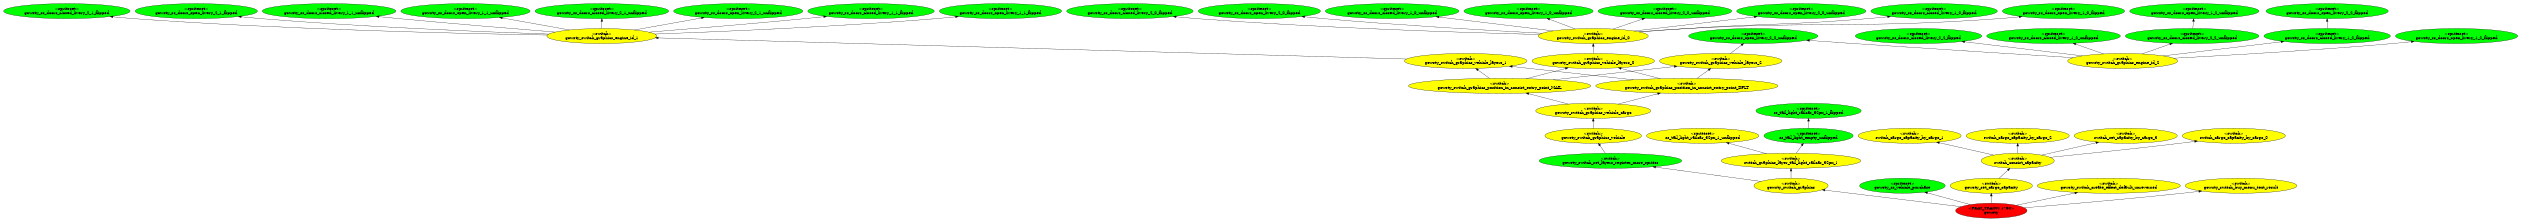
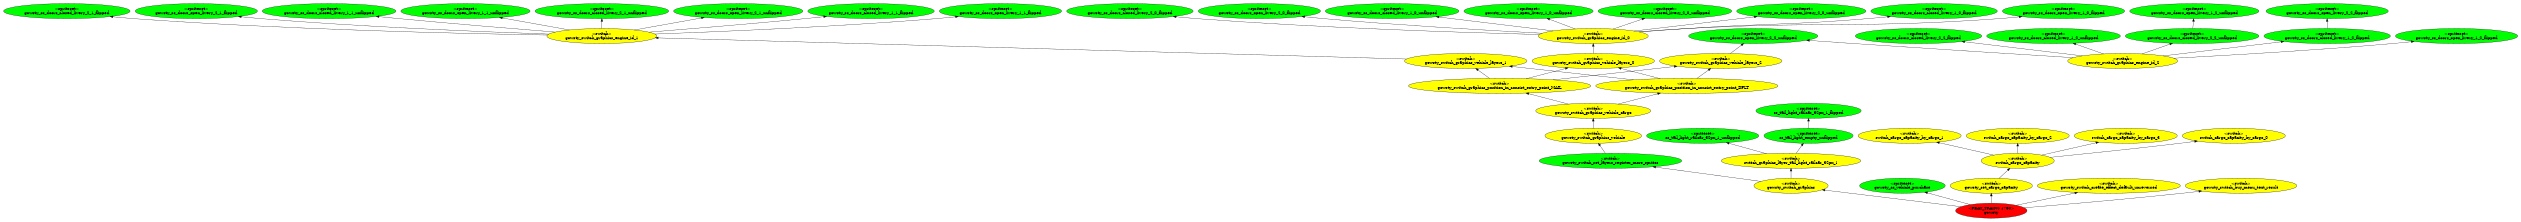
(1703, 136) -> (1703, 136)
(2126, 136) -> (2126, 136)
(2018, 161) -> (2018, 161)
